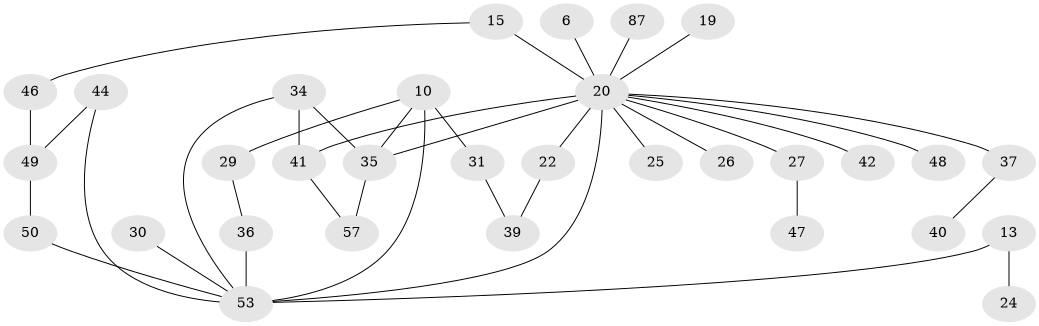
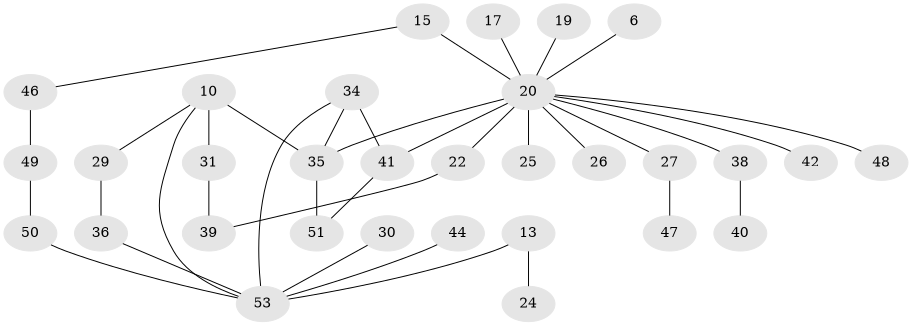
(637, 22) -> (493, 22)
(66, 127) -> none
(1009, 163) -> (740, 163)
(352, 233) -> (317, 233)
(489, 273) -> none
